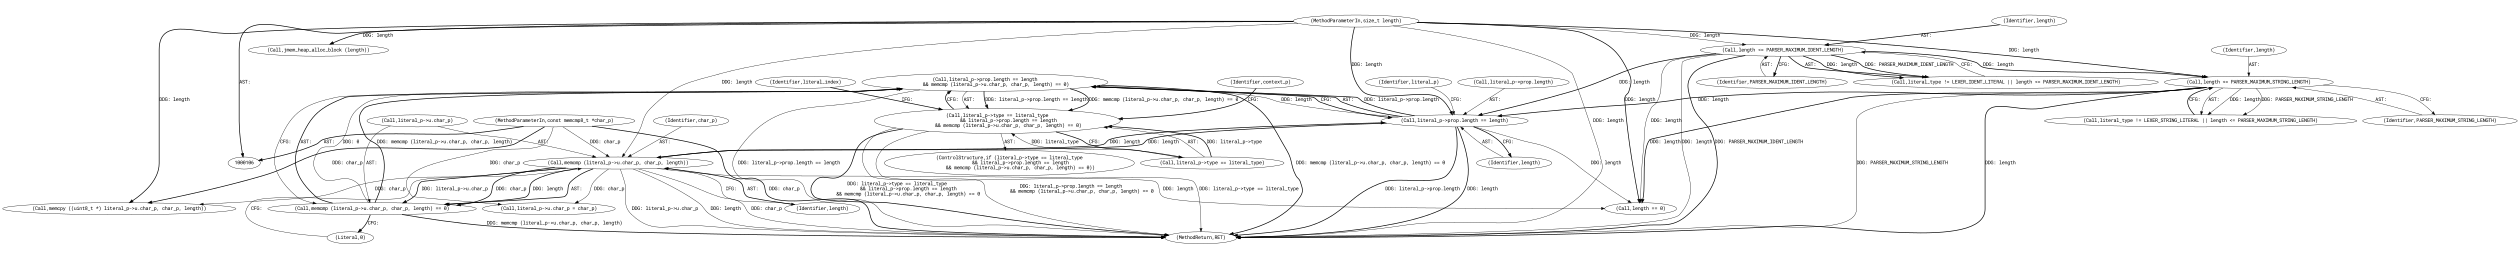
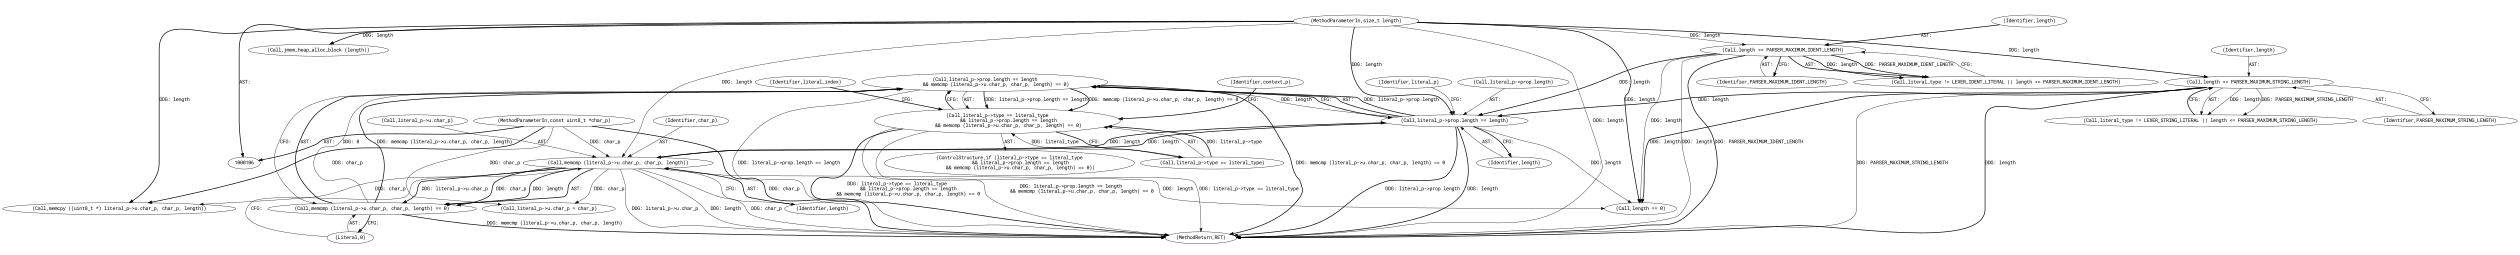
(2032, 71) -> none
(554, 121) -> (554, 121)
(365, 157) -> (348, 223)
